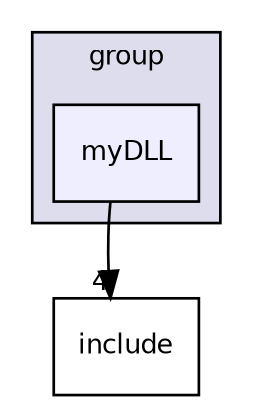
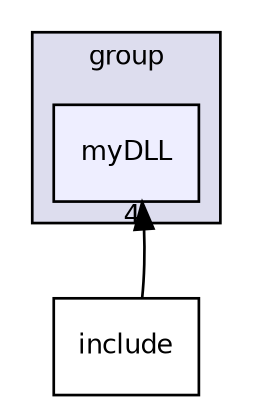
(108, 240) -> (144, 264)
